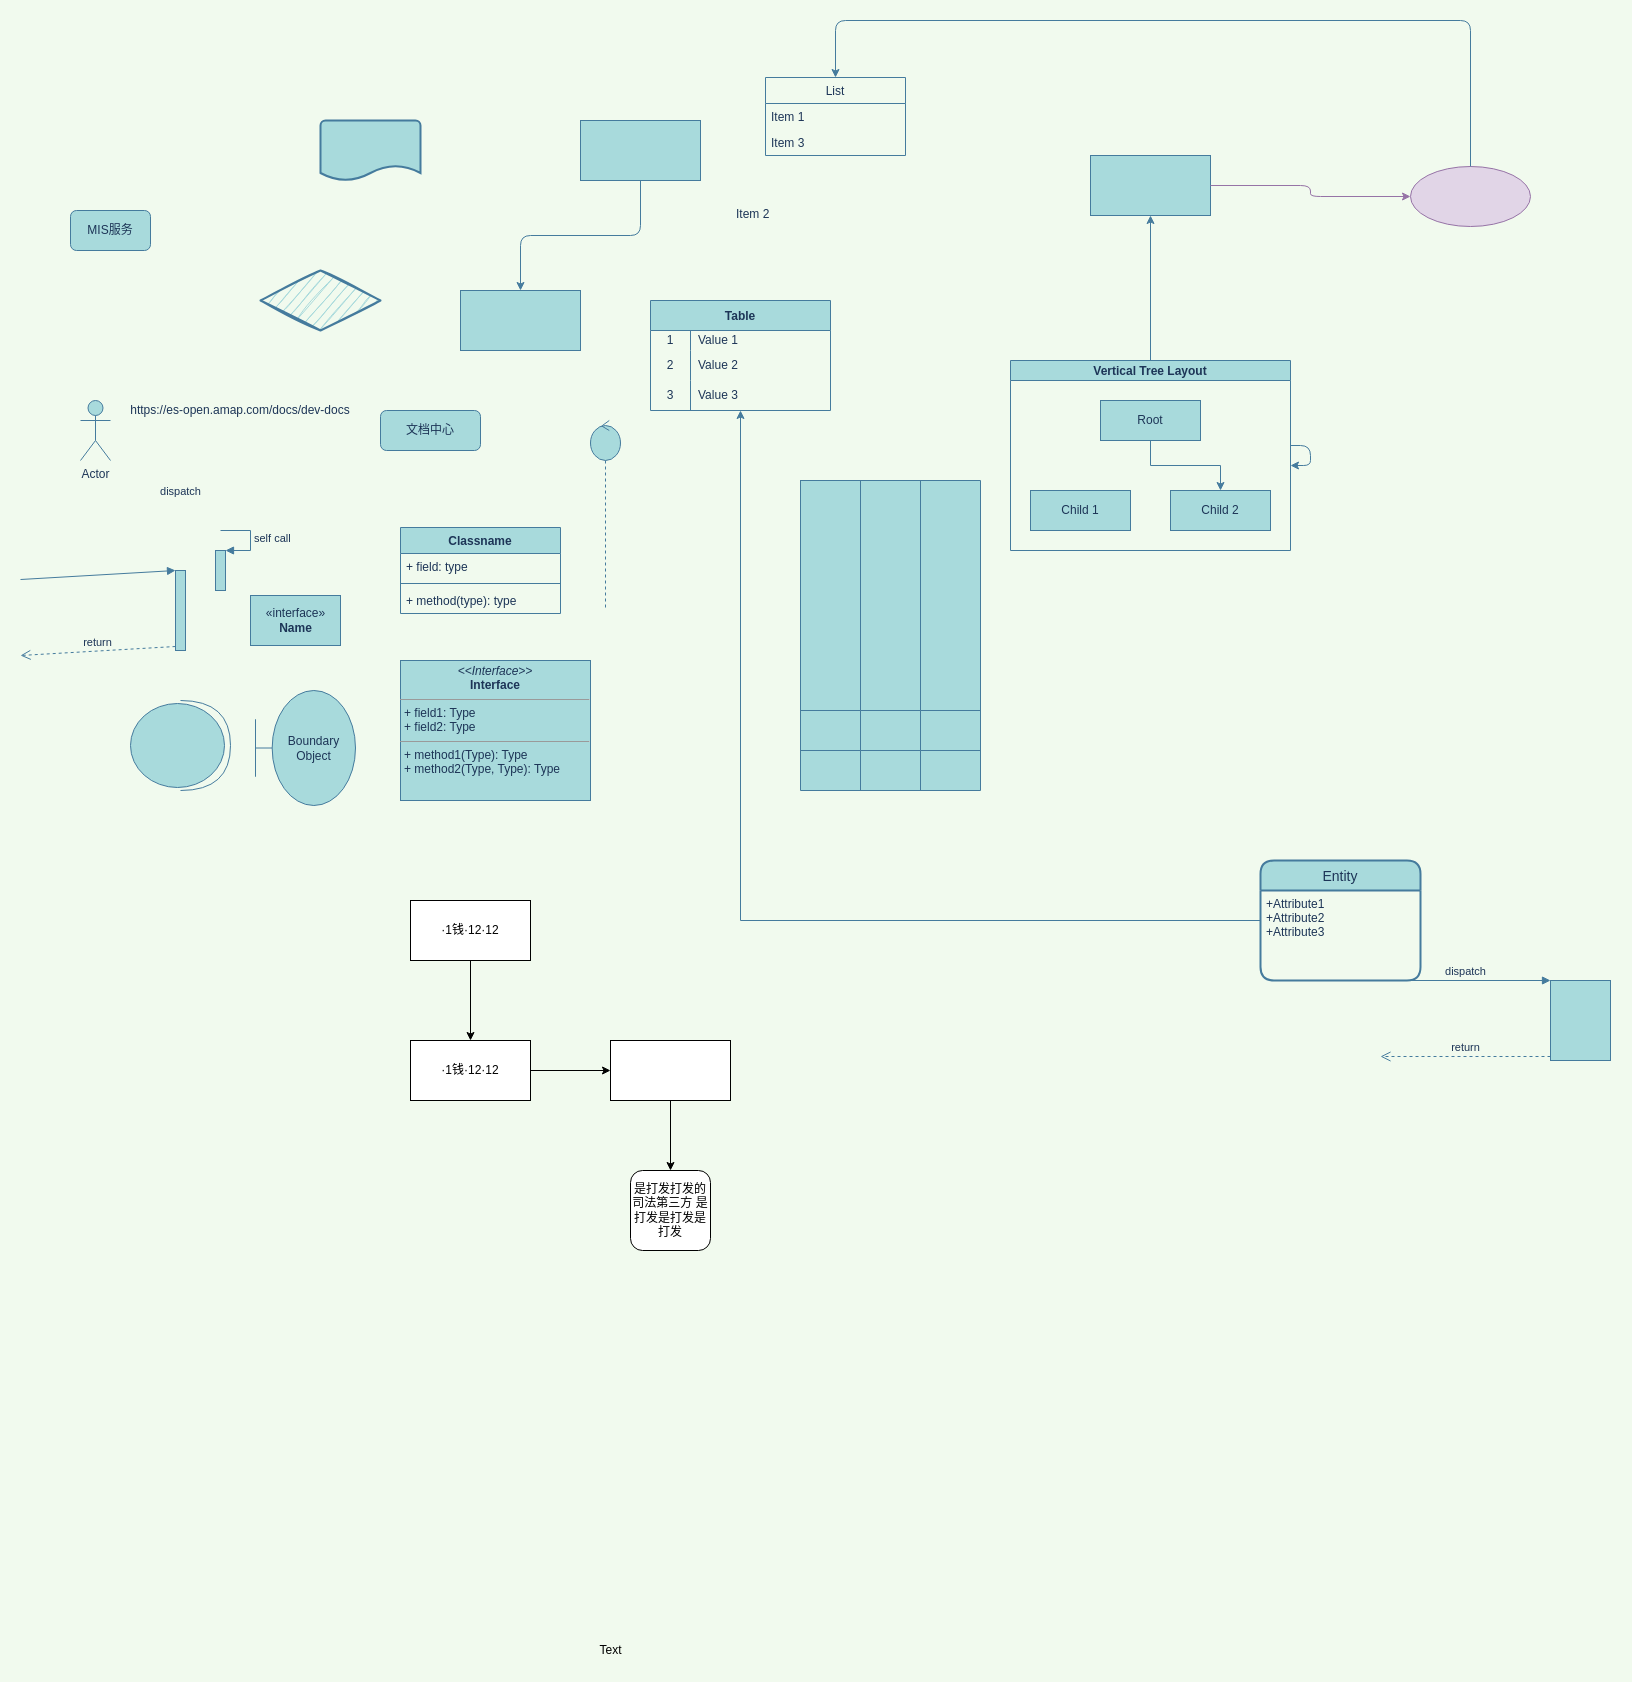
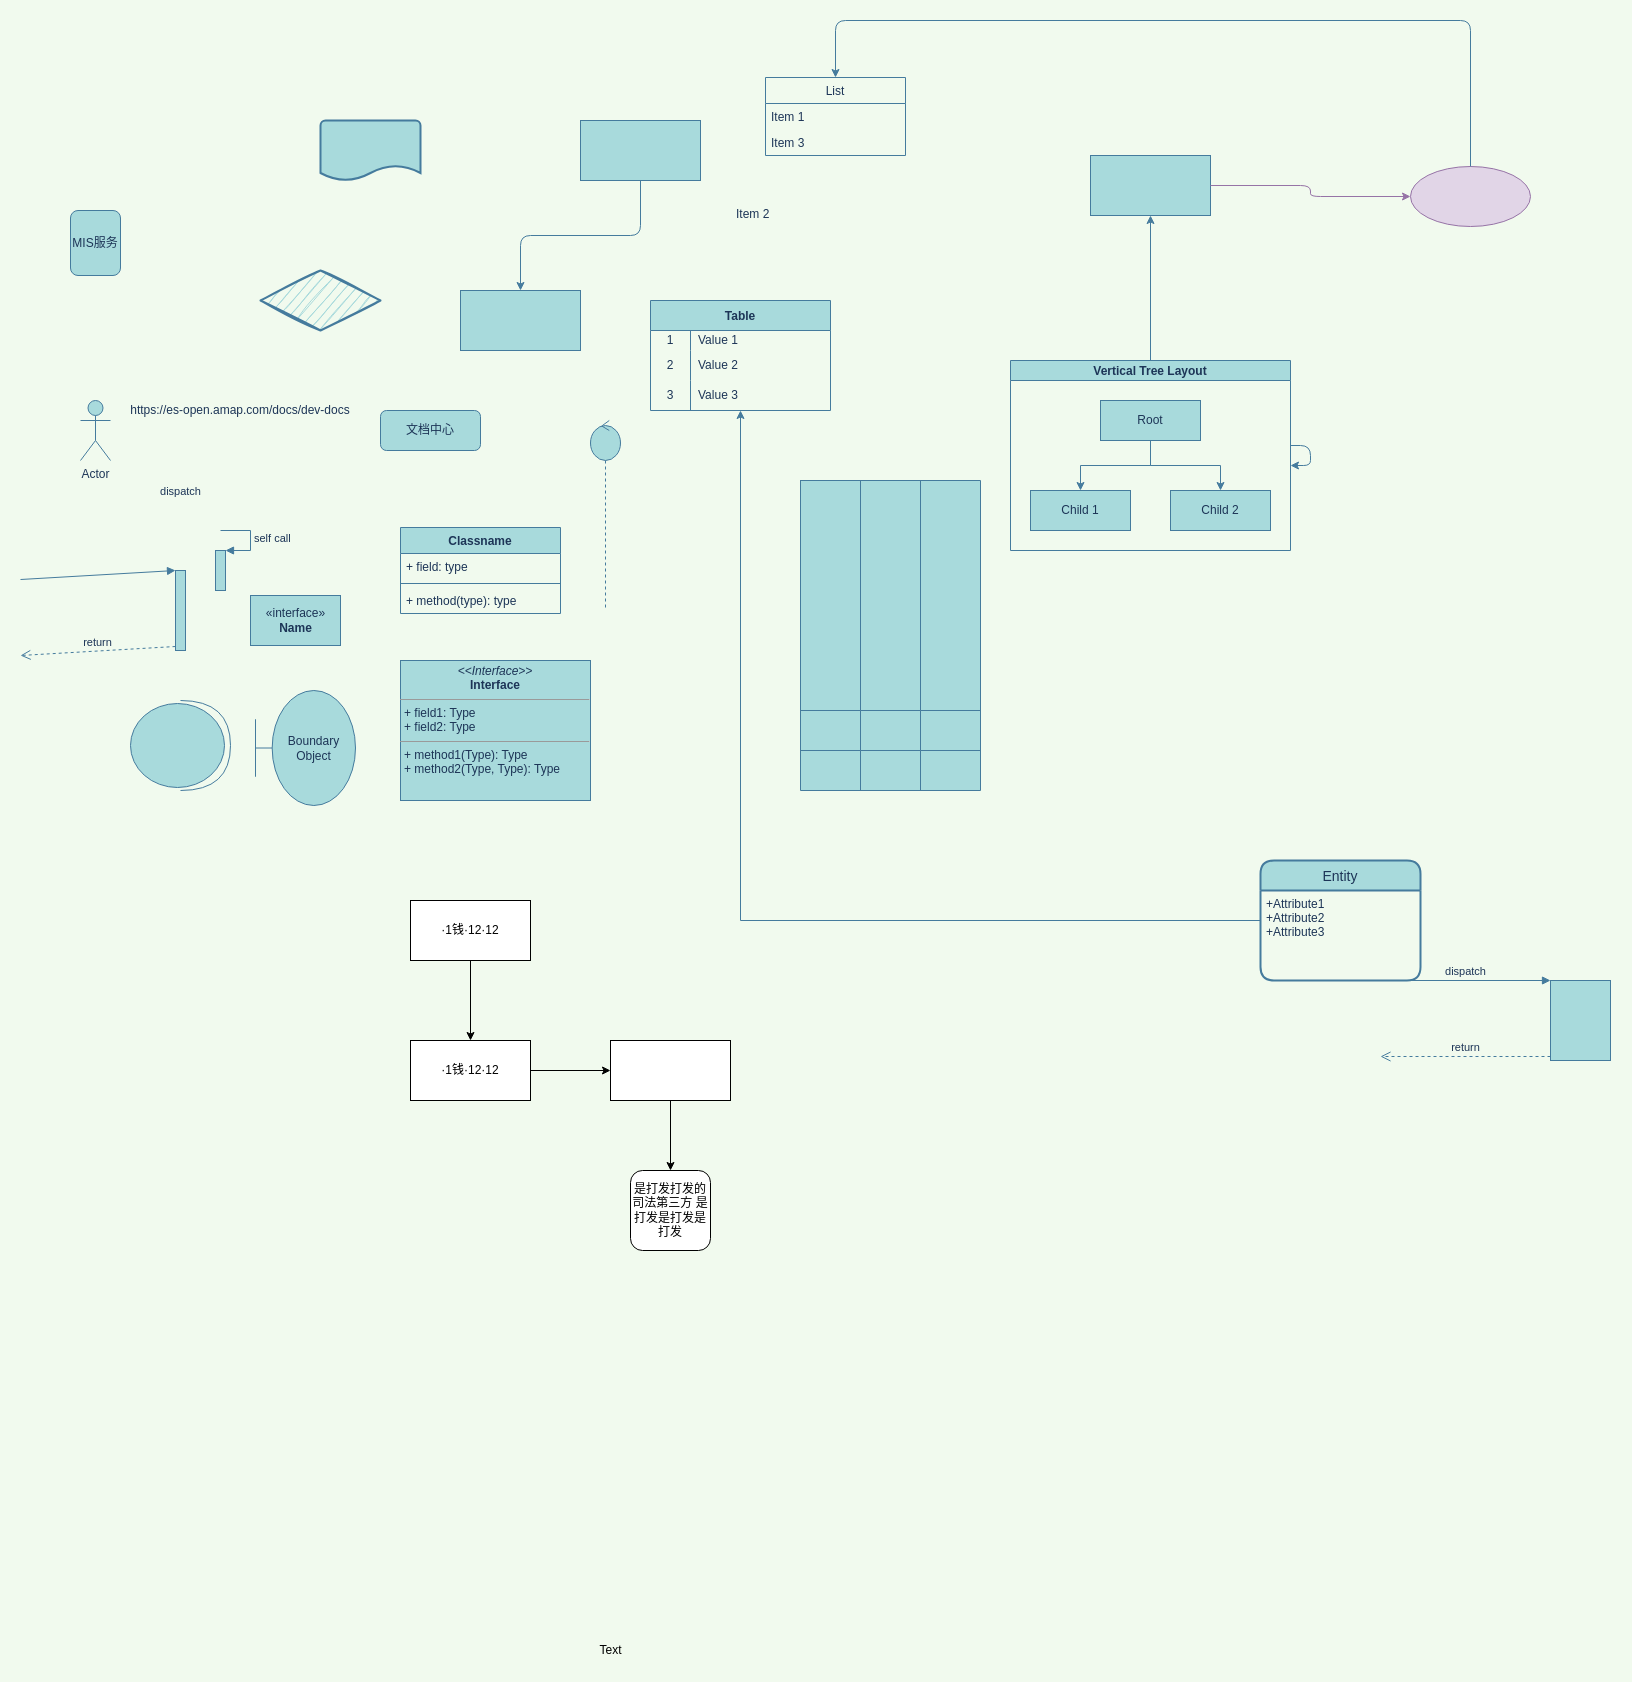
(111, 231) -> (96, 243)
none -> (1106, 466)
